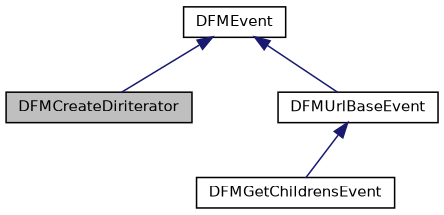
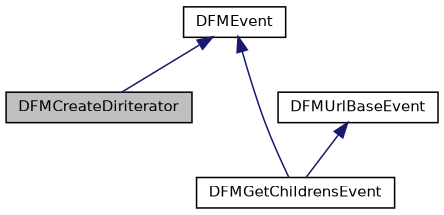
(303, 69) -> (263, 116)
